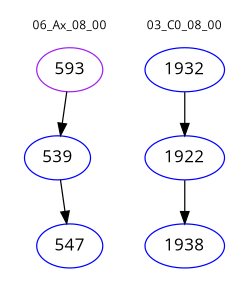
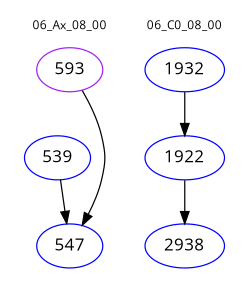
(185, 26) -> (185, 26)
(65, 107) -> (104, 152)
(185, 246) -> (185, 246)
